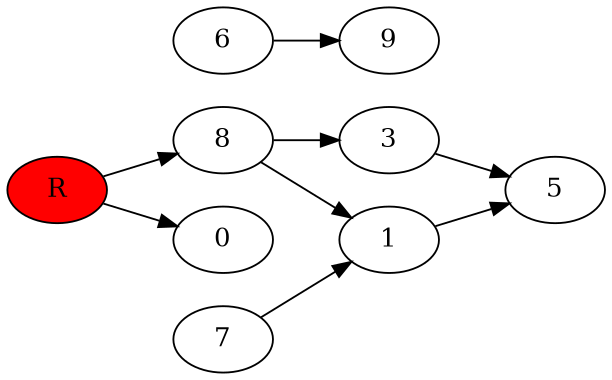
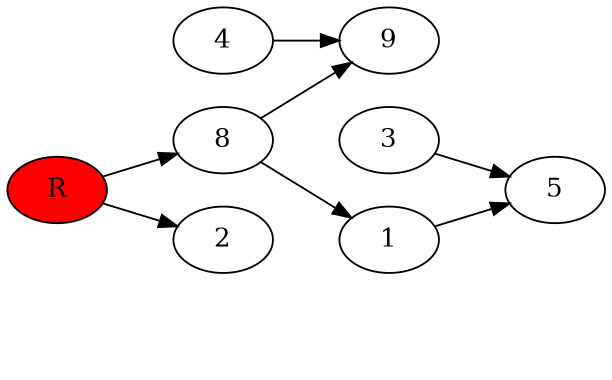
(223, 41) -> (223, 41)
(297, 140) -> (298, 95)
(223, 240) -> (223, 240)
(223, 339) -> none
